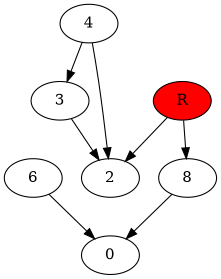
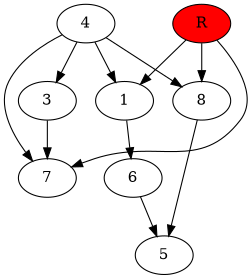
none -> (139, 59)
none -> (125, 101)
(110, 178) -> (47, 178)
(110, 255) -> (164, 255)
